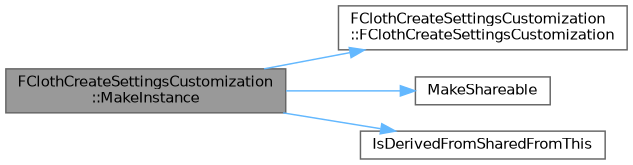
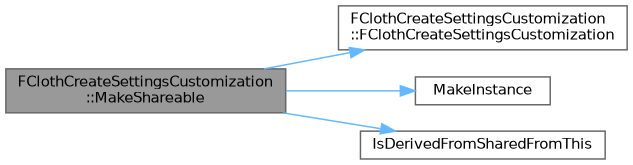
(146, 91) -> (146, 91)
(483, 91) -> (483, 91)
